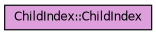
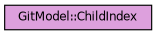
(78, 18) -> (78, 18)
